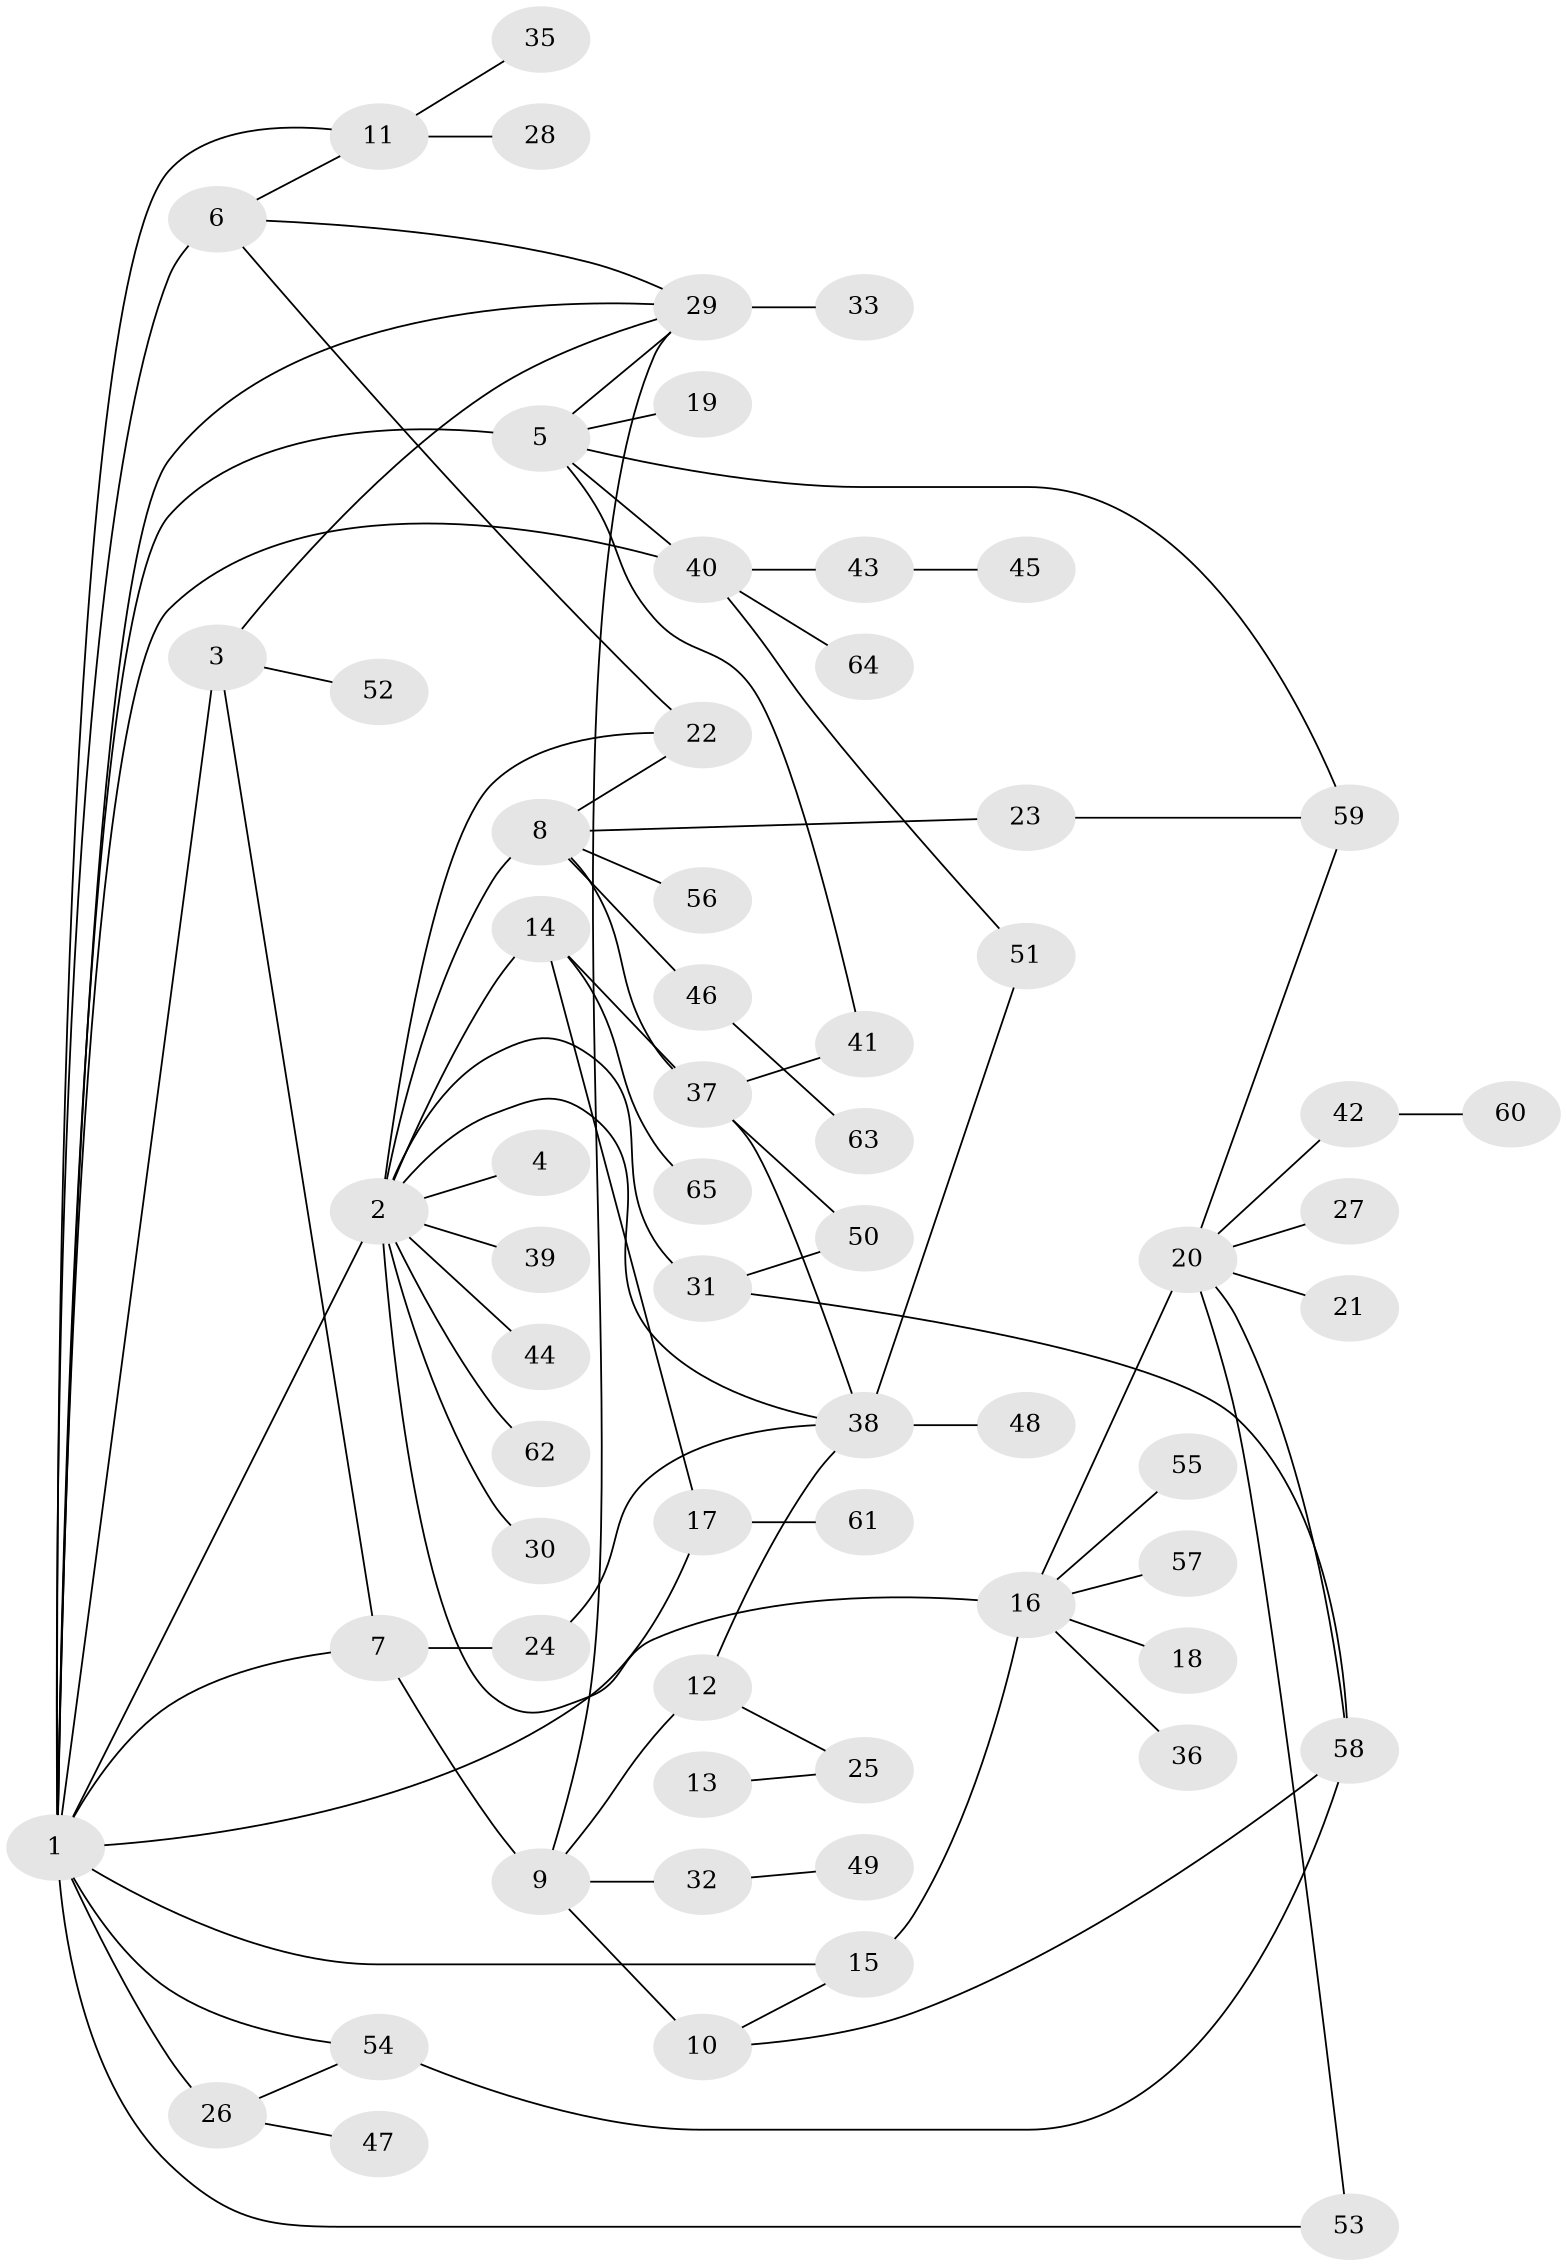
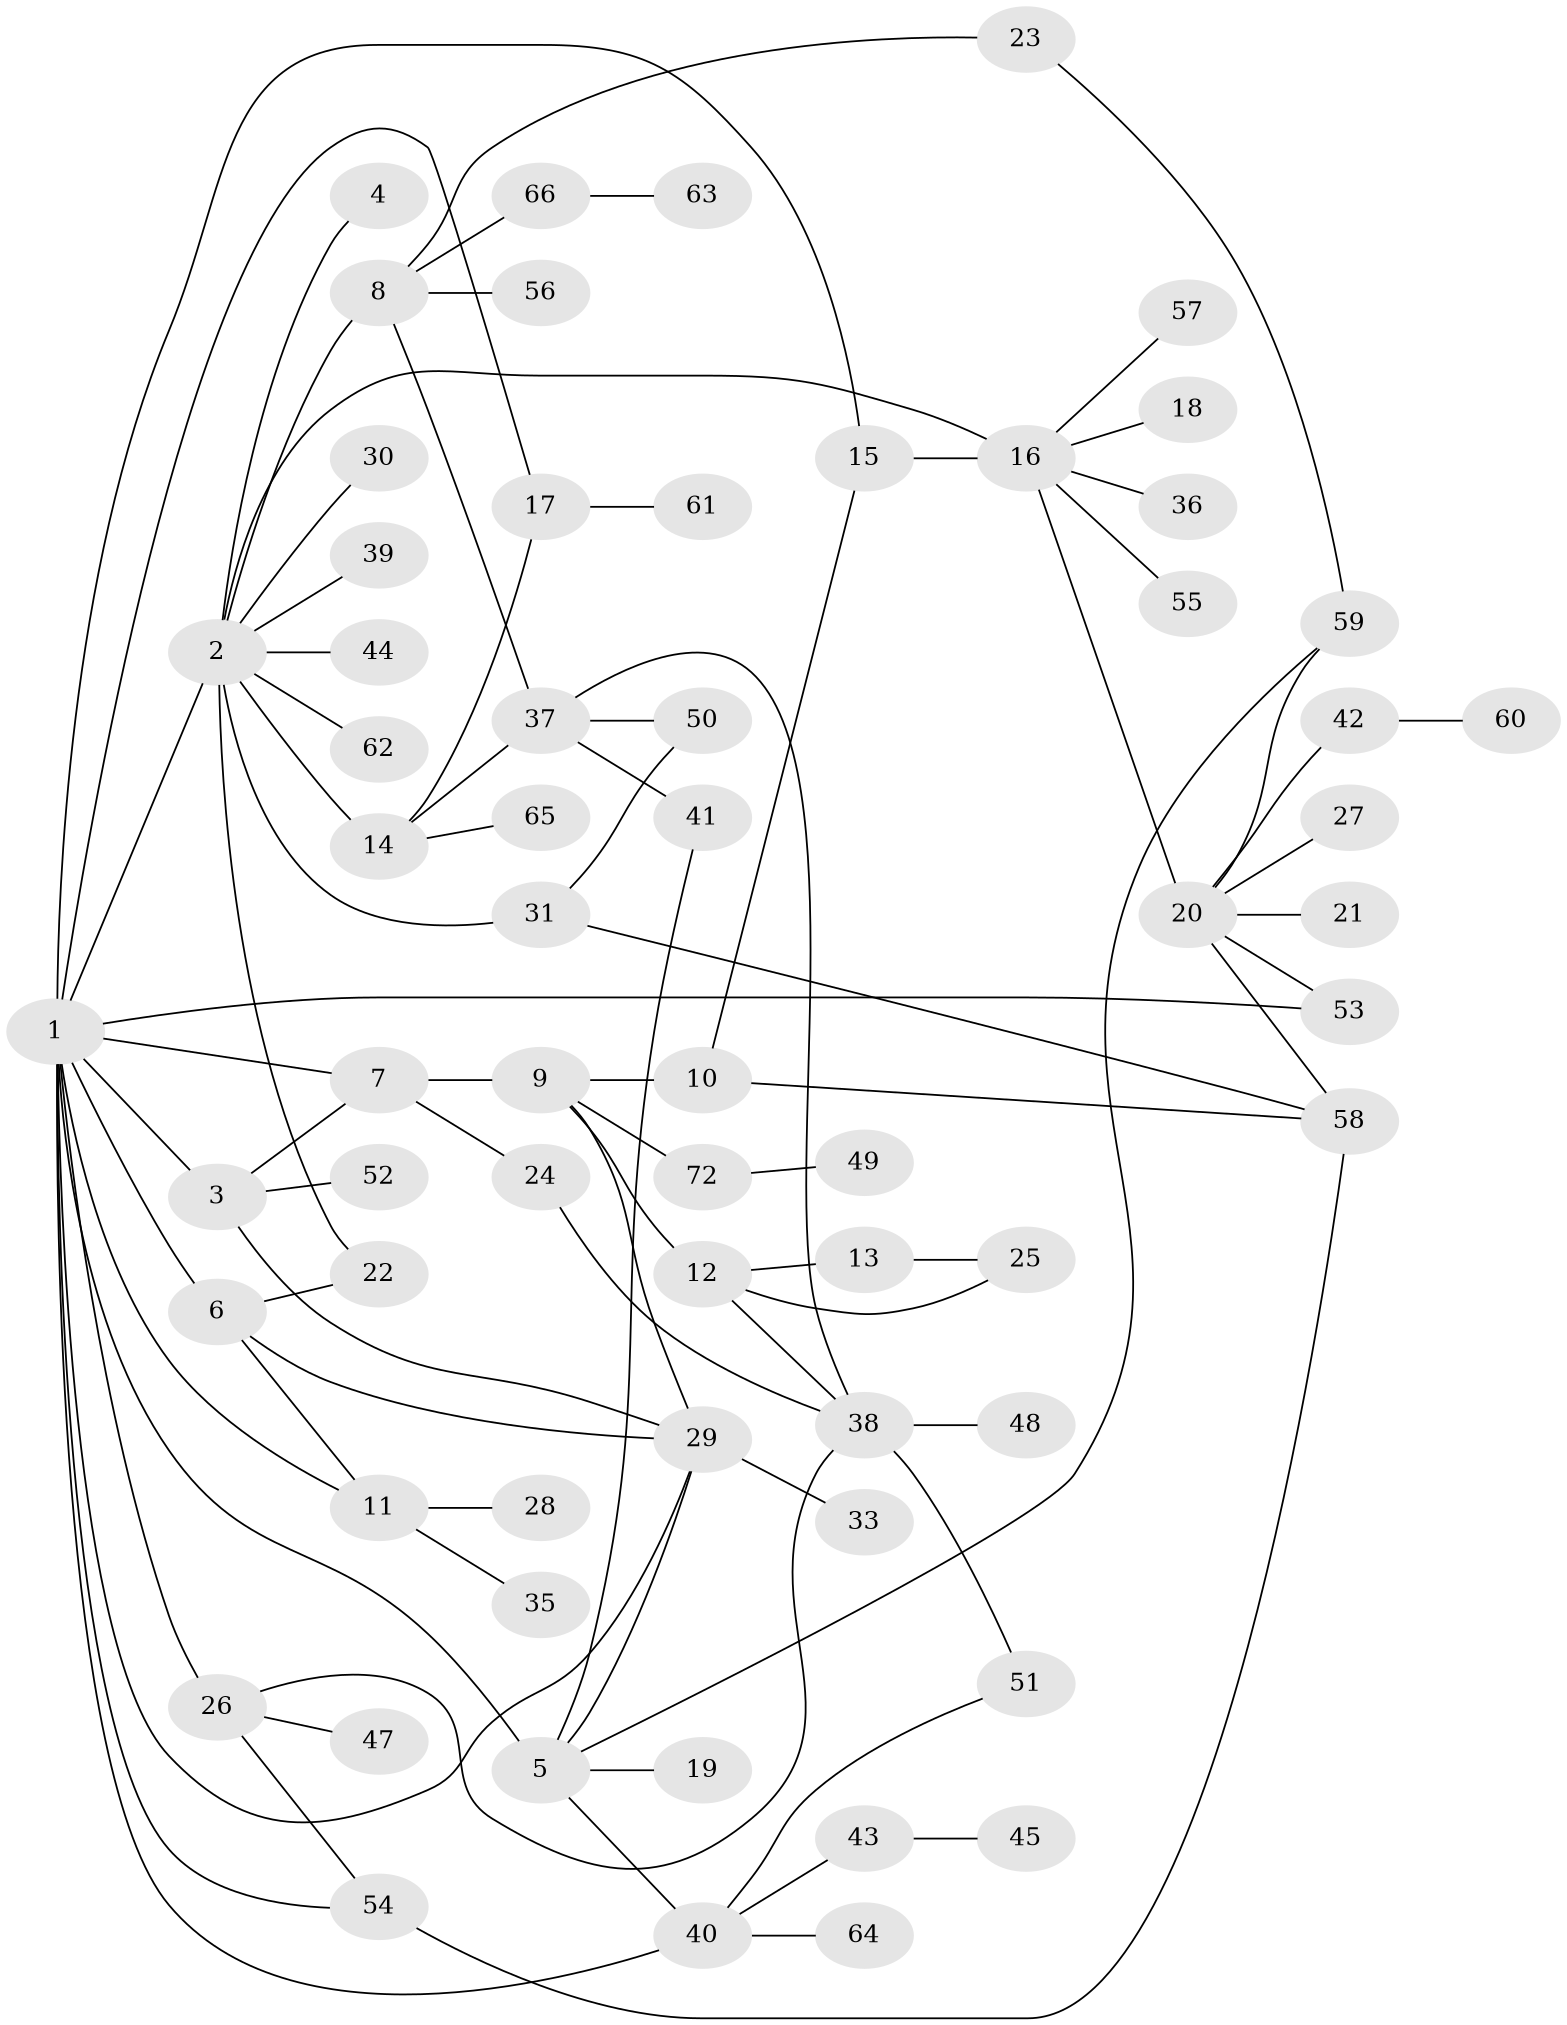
(622, 784) -> none
(703, 997) -> (541, 196)
(616, 1145) -> (660, 1866)
none -> (783, 1267)
(703, 1882) -> (703, 1177)
